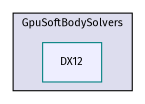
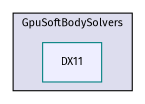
(72, 62) -> (72, 62)
